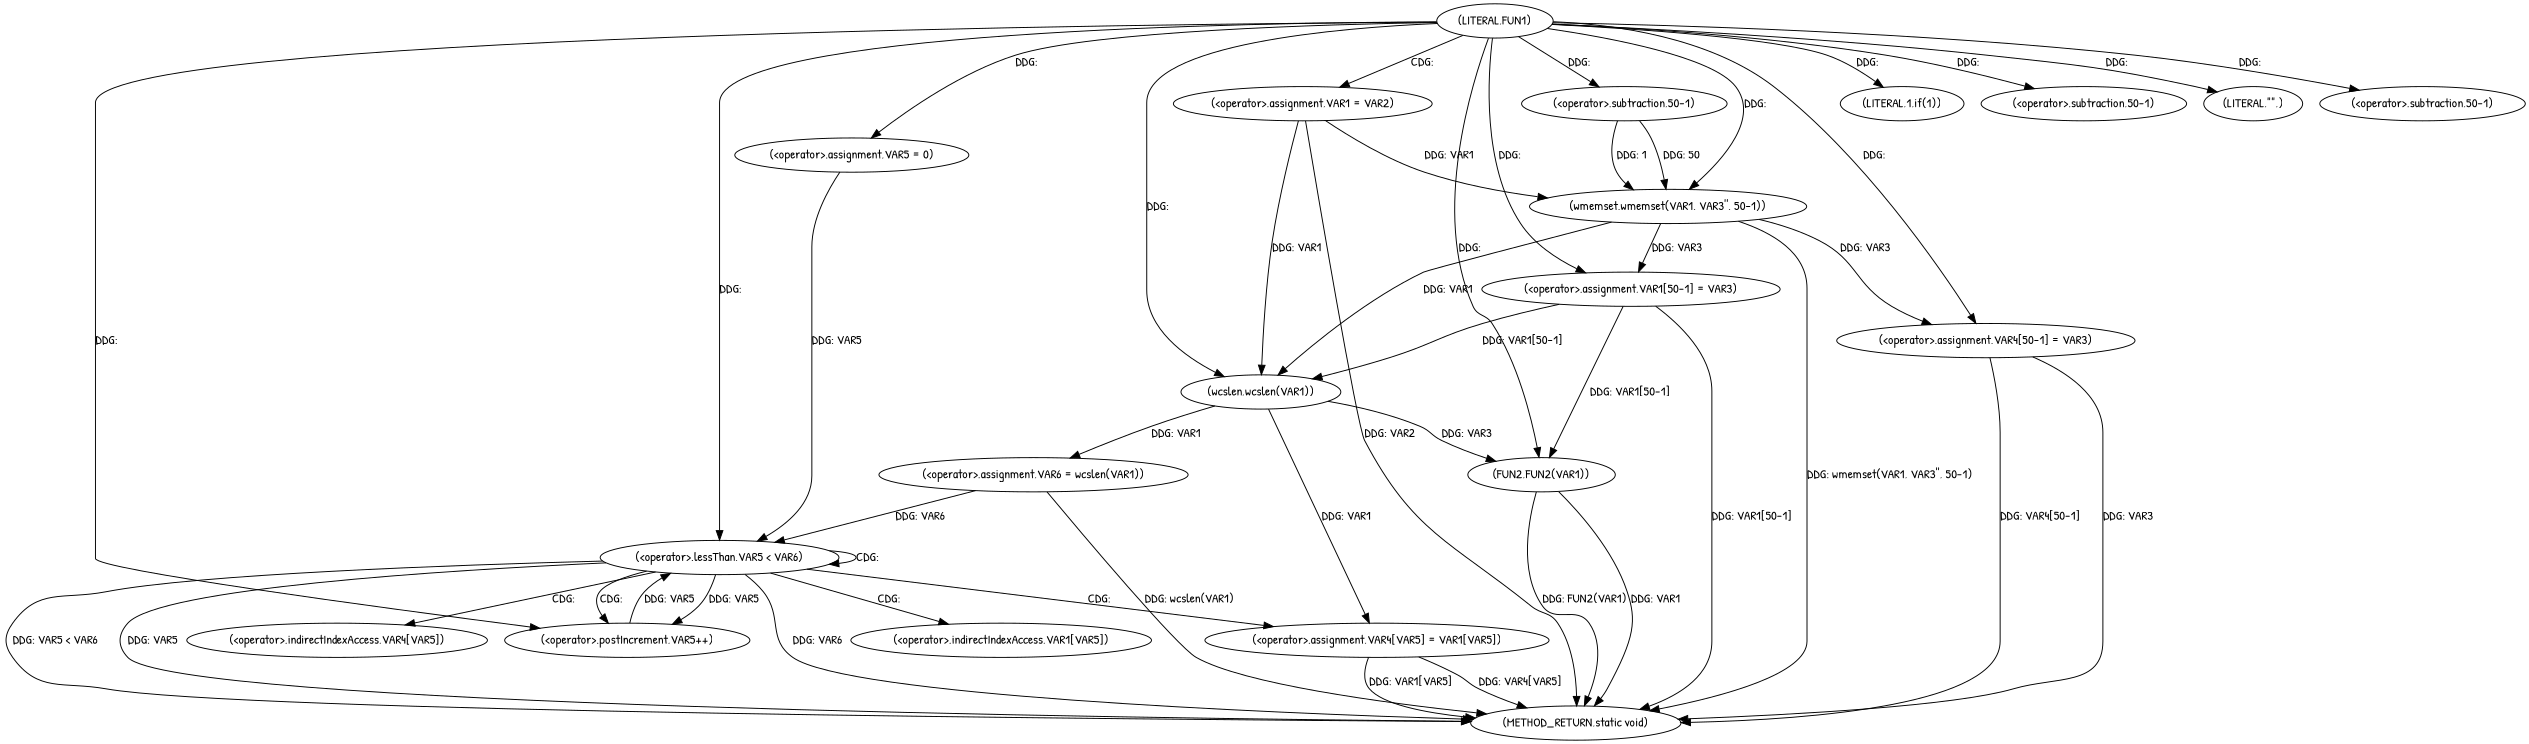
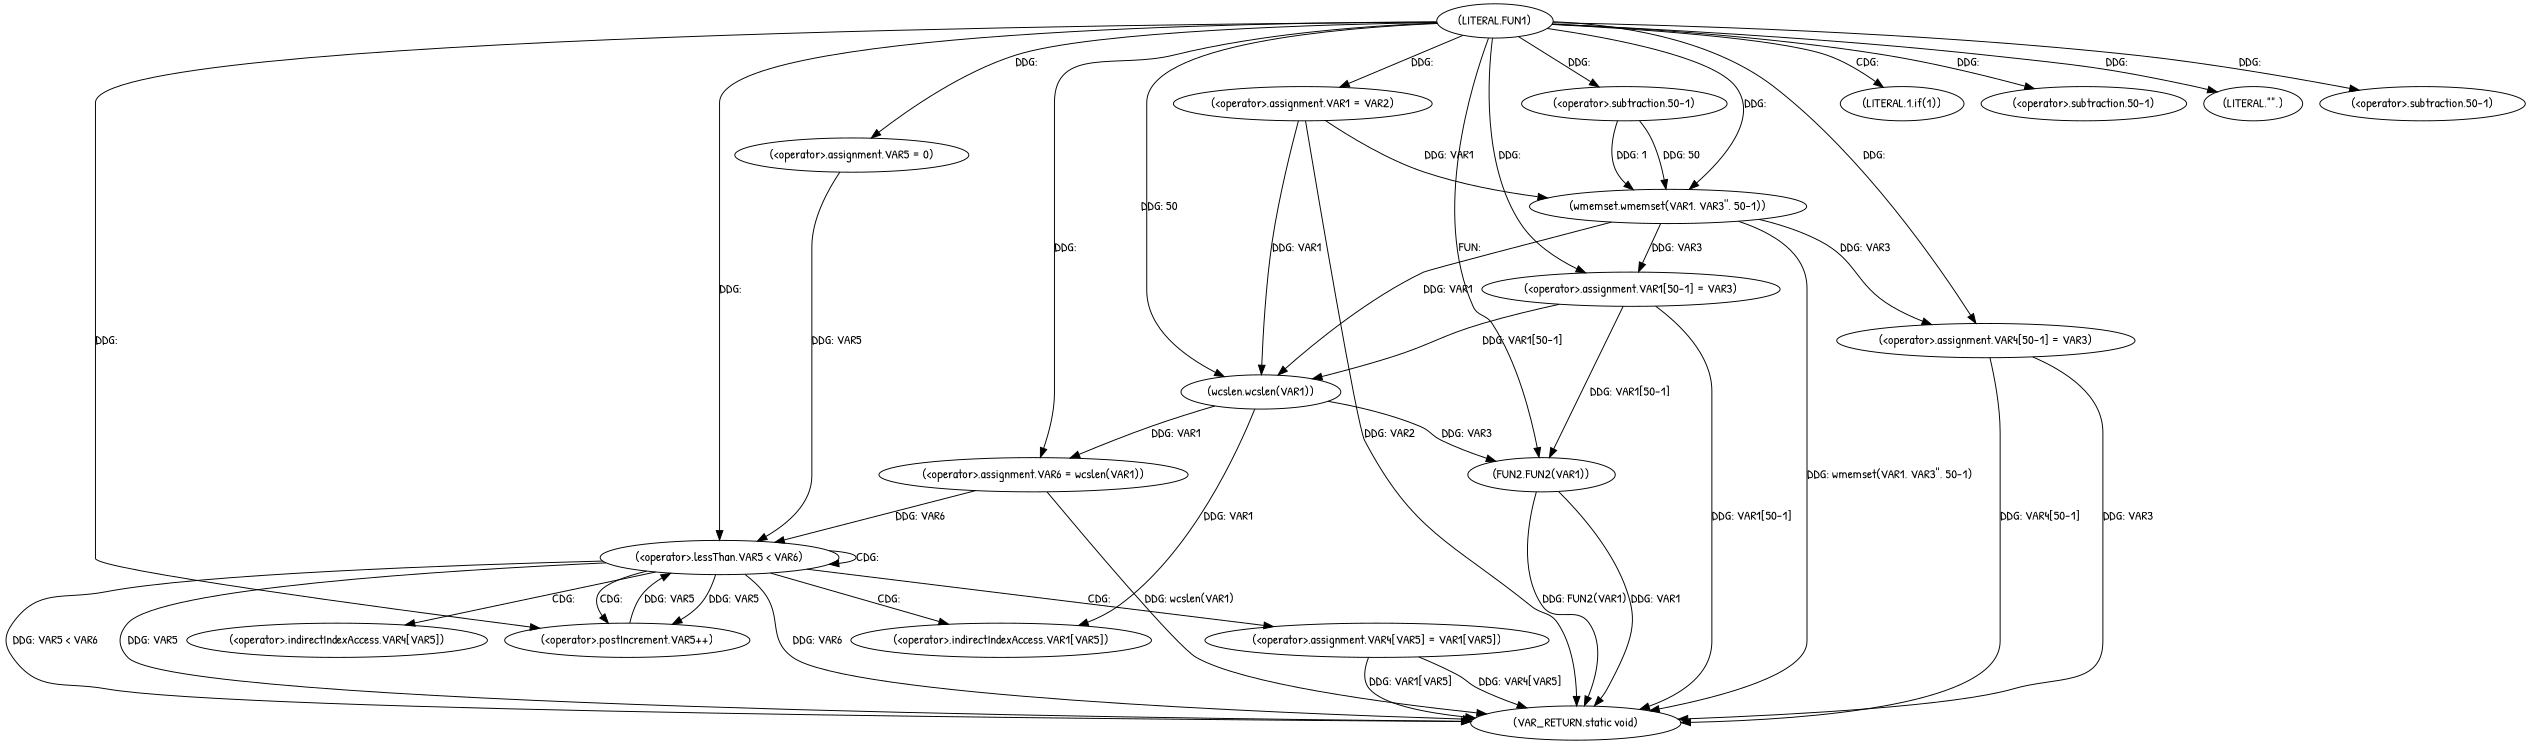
(1424, 62) -> (1424, 62)
(1869, 62) -> (1869, 62)
none -> (1065, 74)
(1160, 206) -> (1160, 206)
(1472, 248) -> (1472, 248)
(1317, 512) -> (1190, 531)
(1576, 723) -> (1576, 723)
